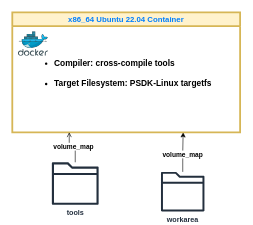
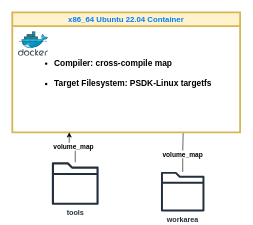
(112, 58) -> (112, 58)
(69, 136) -> (69, 137)
(183, 137) -> (183, 136)
